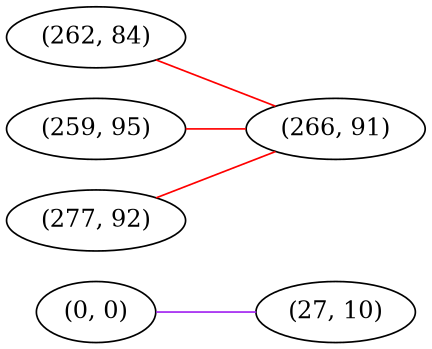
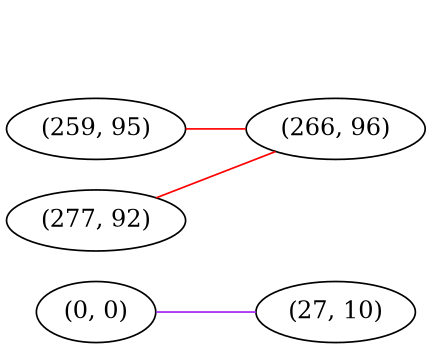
(96, 37) -> none
(336, 129) -> (336, 129)
